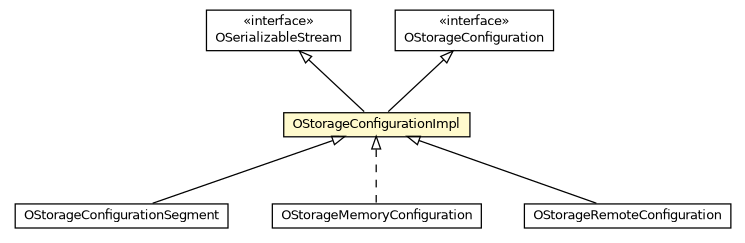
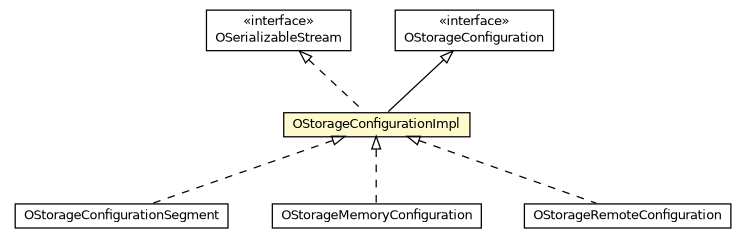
(336, 86) -> (336, 86)
(243, 172) -> (243, 172)
(508, 172) -> (508, 172)
